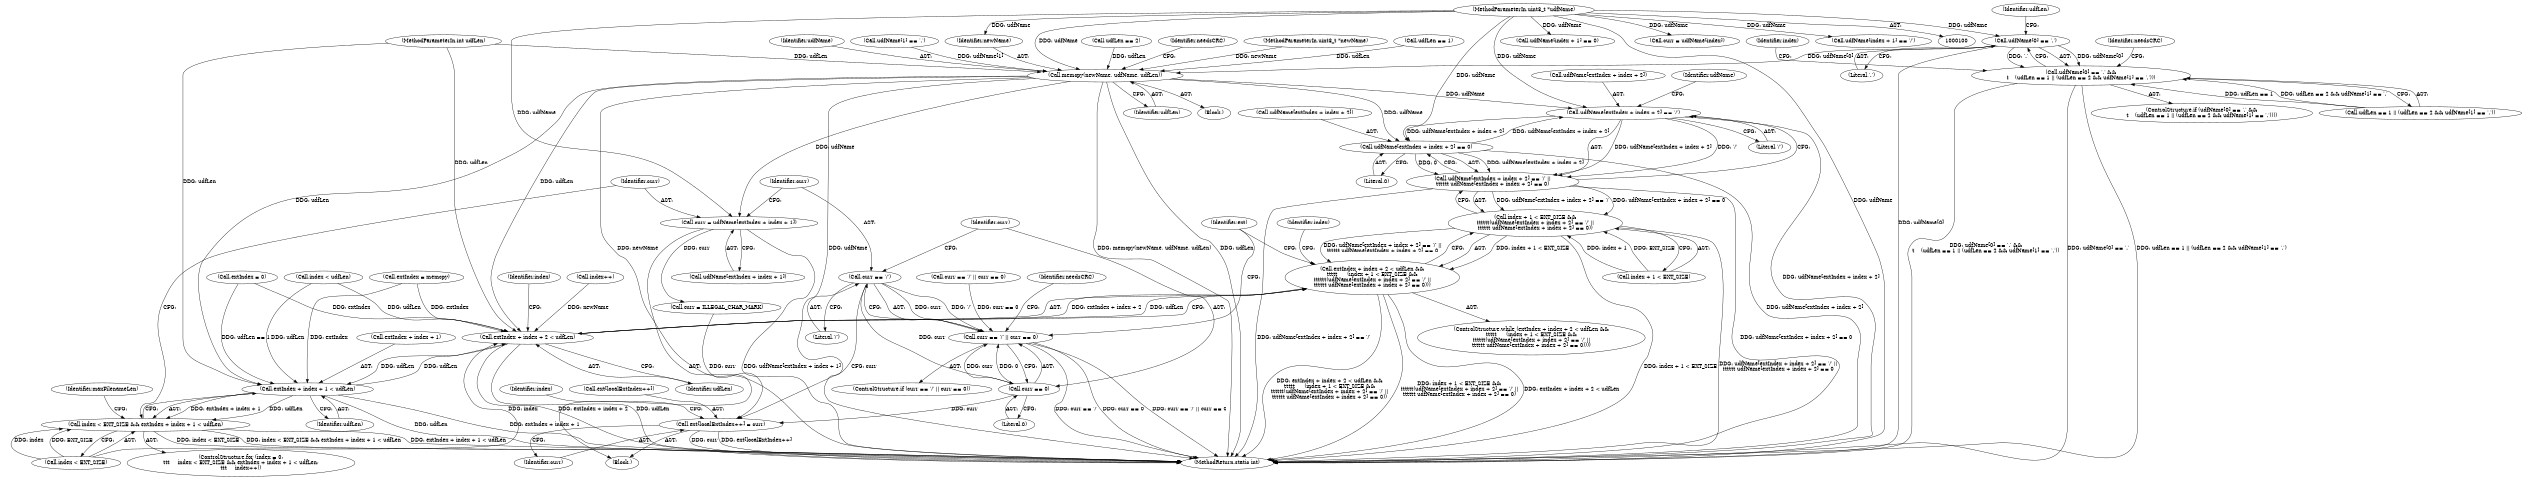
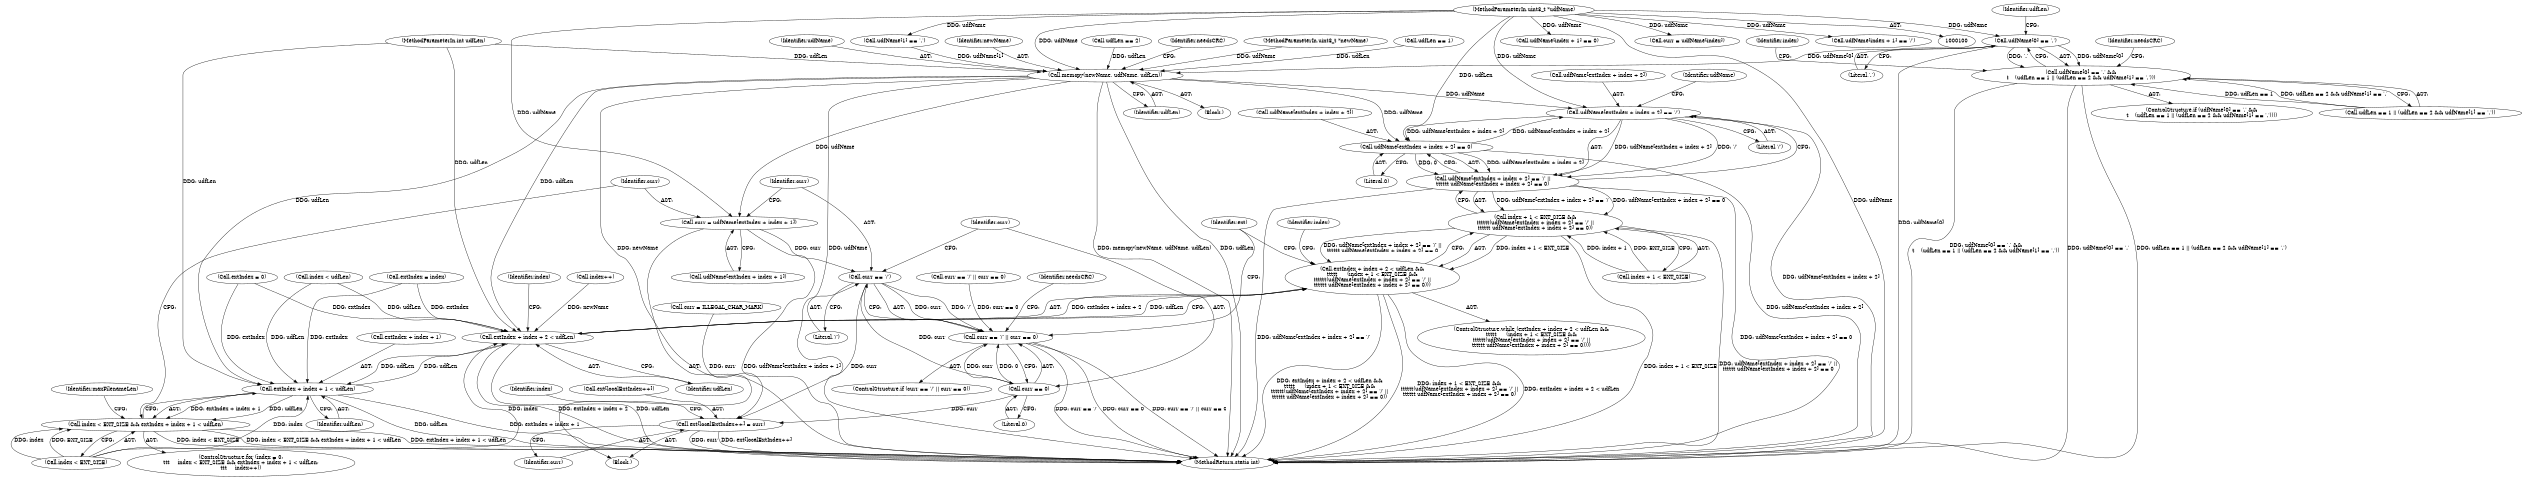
(1171, 15) -> (1046, 17)
(1256, 57) -> (1256, 57)
(1476, 76) -> (1476, 76)
(669, 258) -> (793, 252)
(417, 277) -> (417, 277)
(246, 338) -> (246, 338)
(864, 367) -> (864, 367)
none -> (231, 443)
